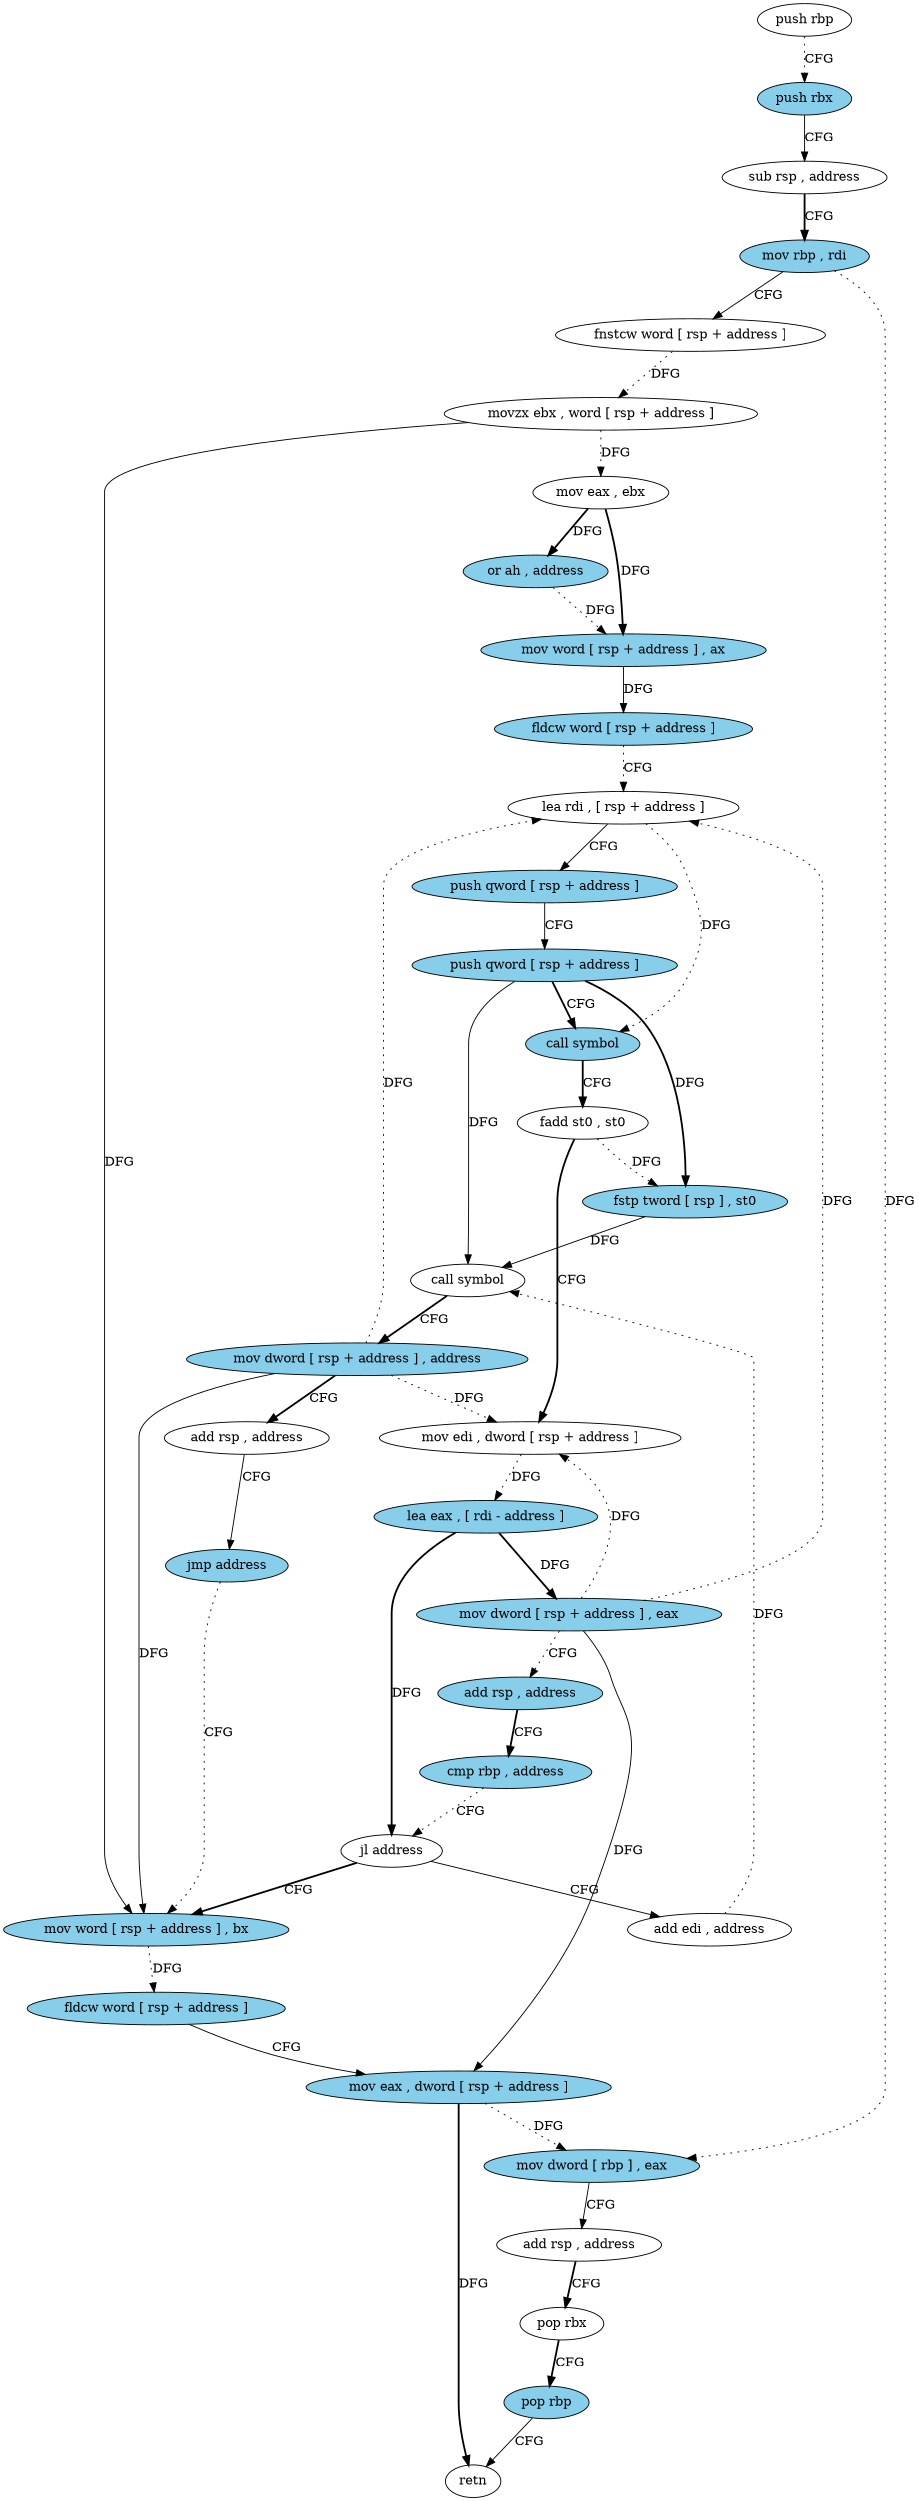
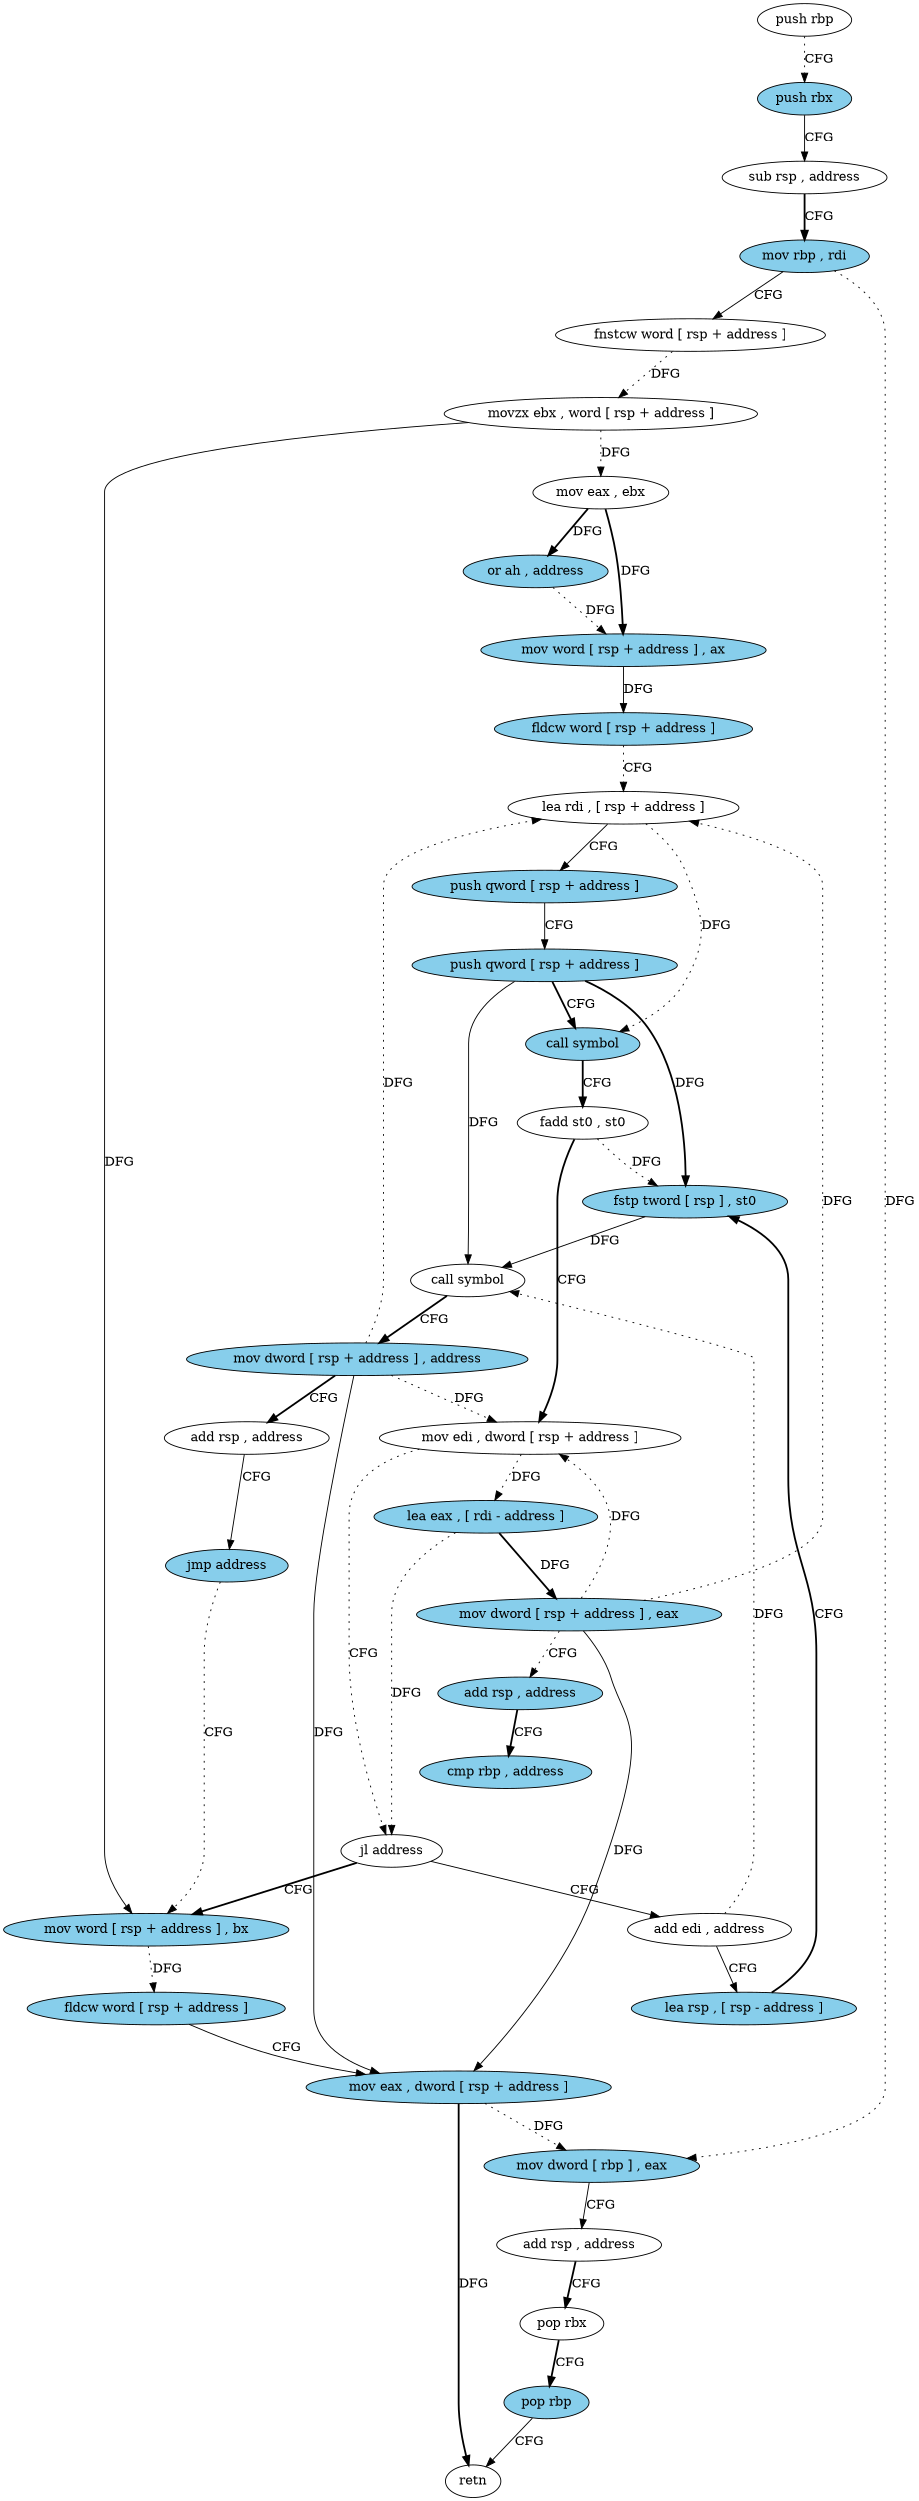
(139, 1593) -> (314, 1735)
(392, 1666) -> (392, 1666)
(452, 1809) -> (349, 1621)
none -> (744, 2009)
